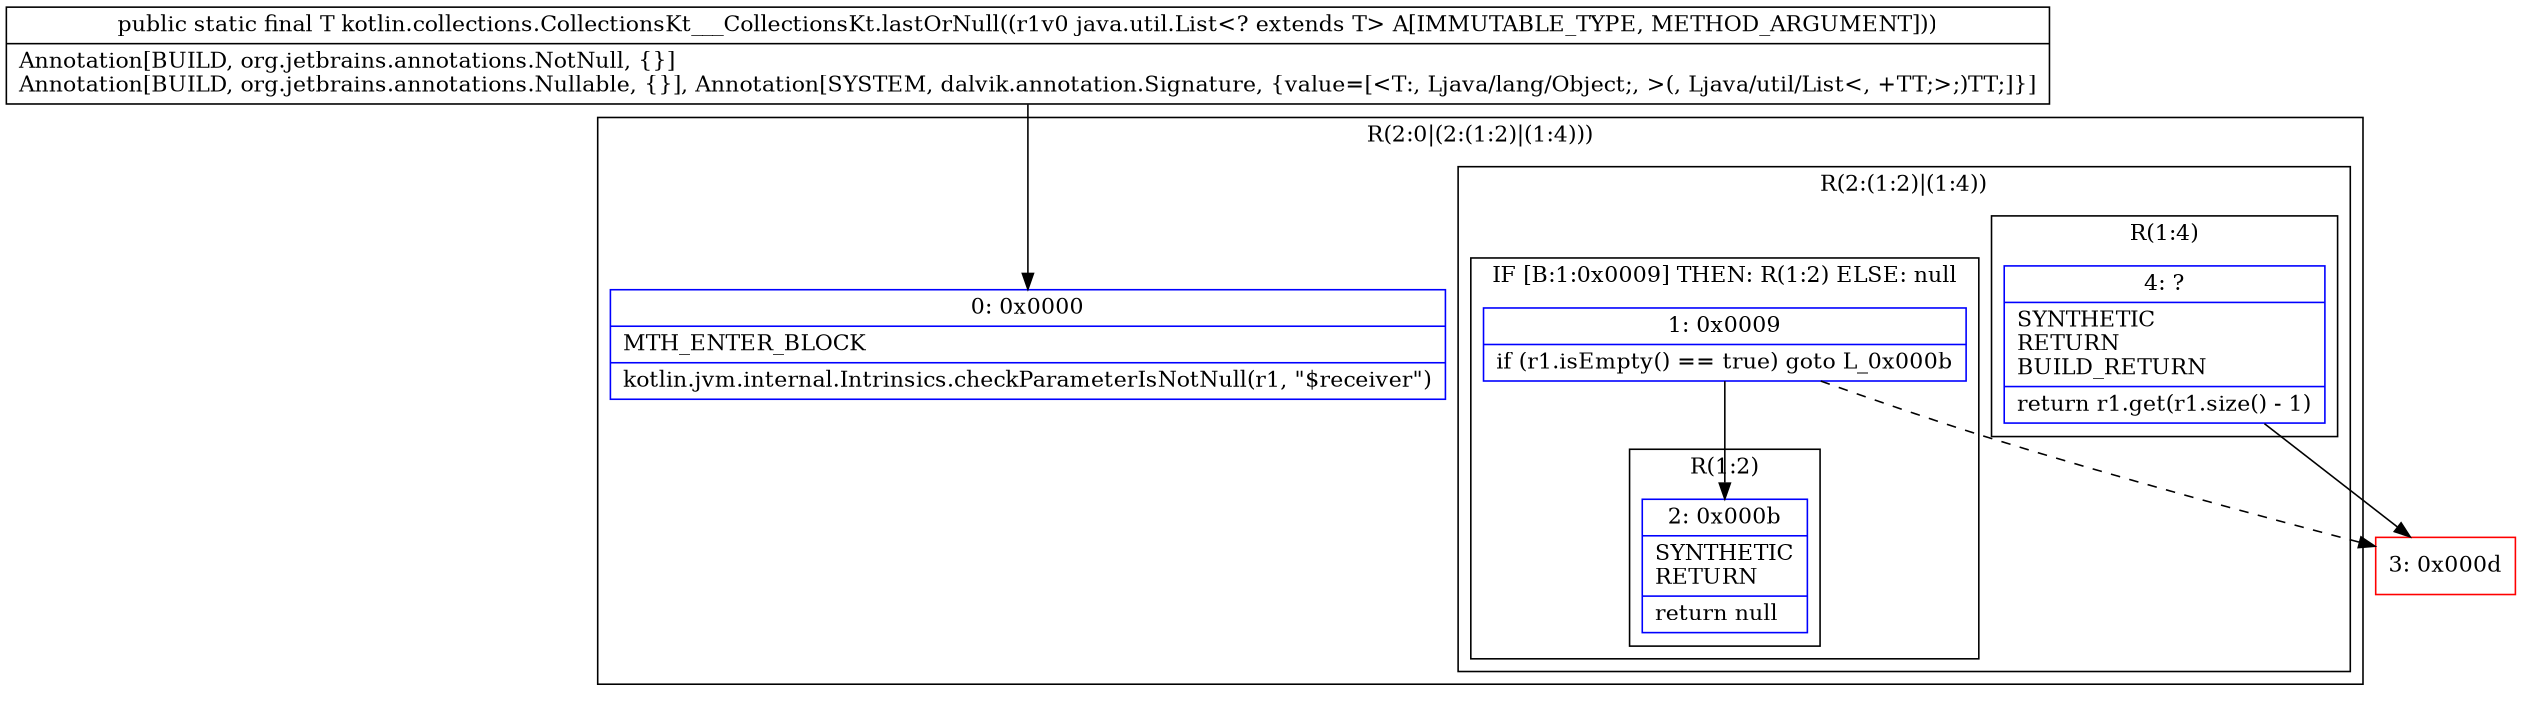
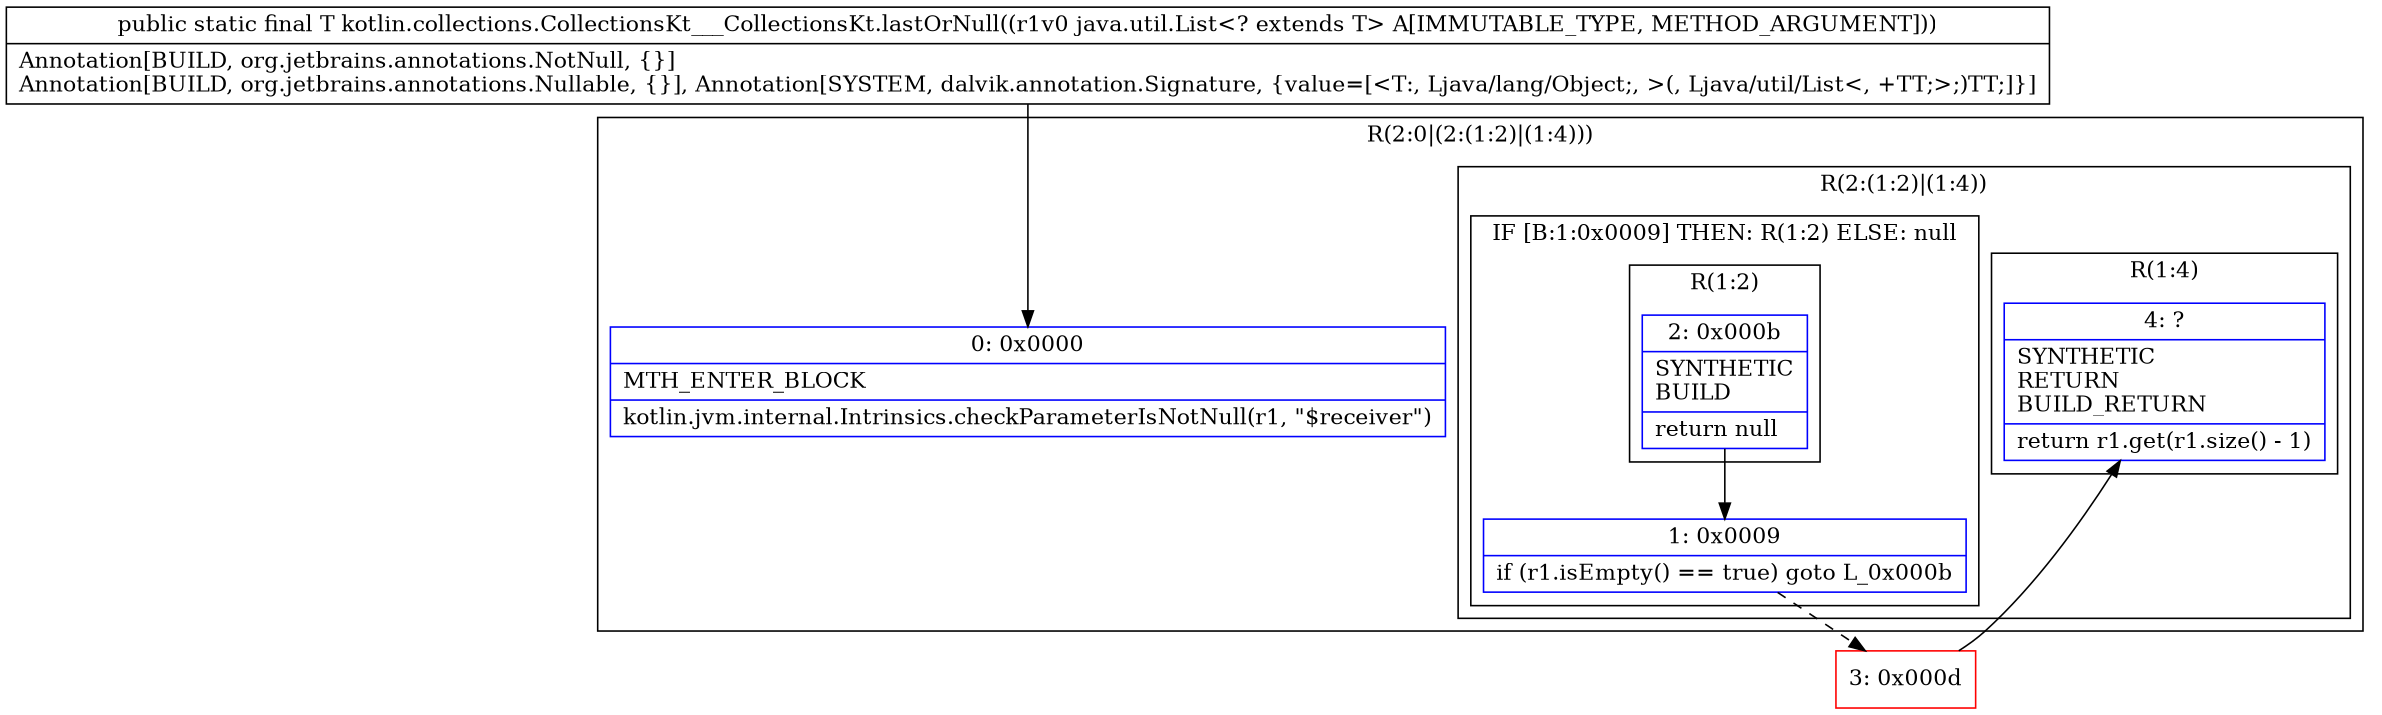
(1725, 432) -> (1725, 476)
(2331, 475) -> (2043, 570)
(1707, 577) -> (1694, 393)
